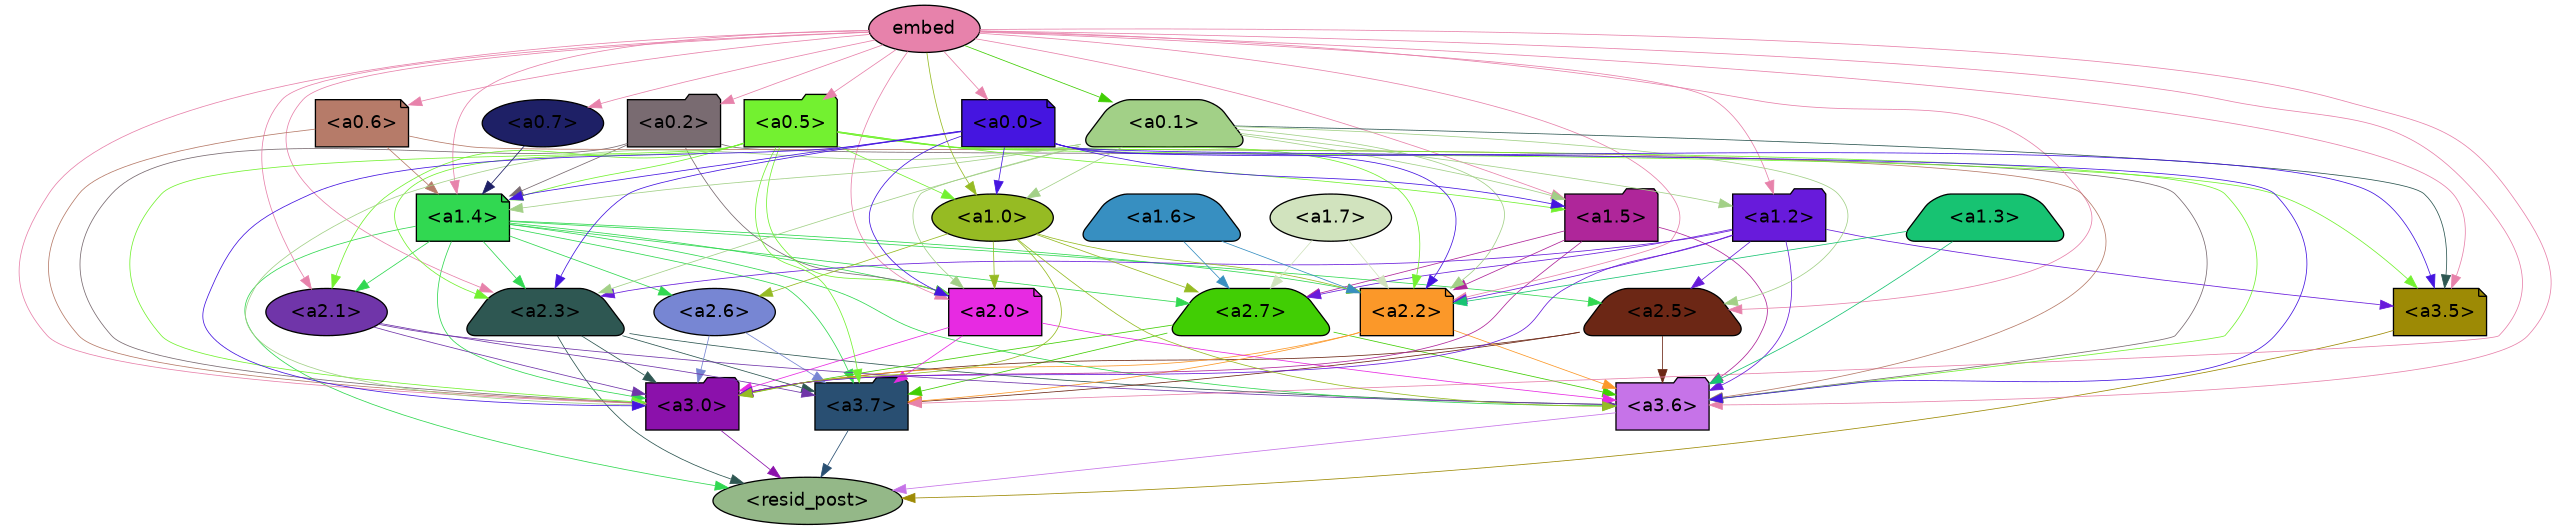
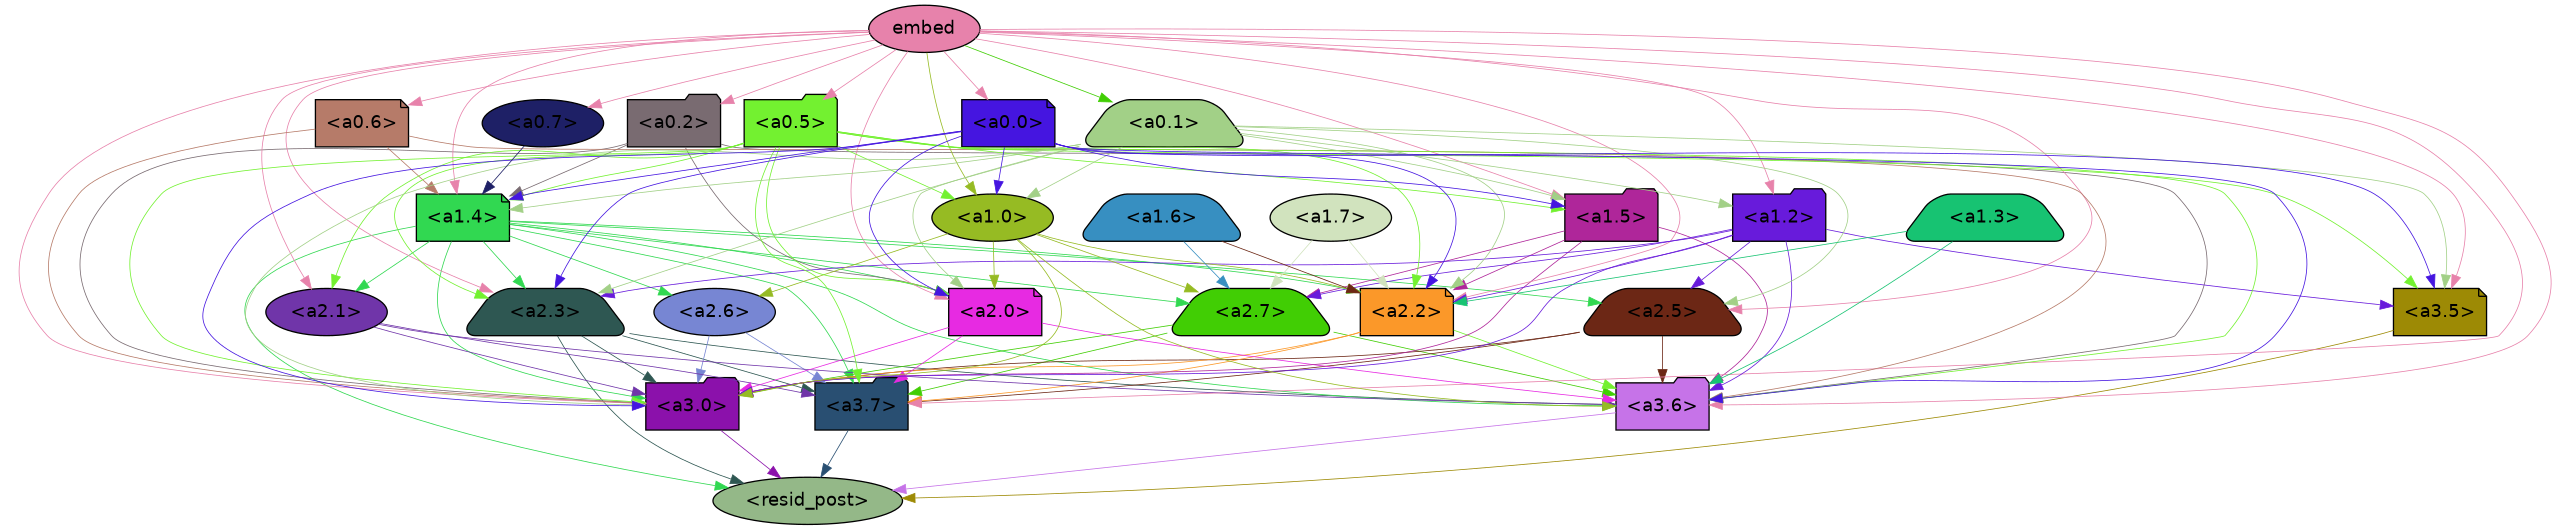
(1842, 144) -> (1842, 144)
(1263, 256) -> (1263, 256)
(1529, 357) -> (1529, 357)
